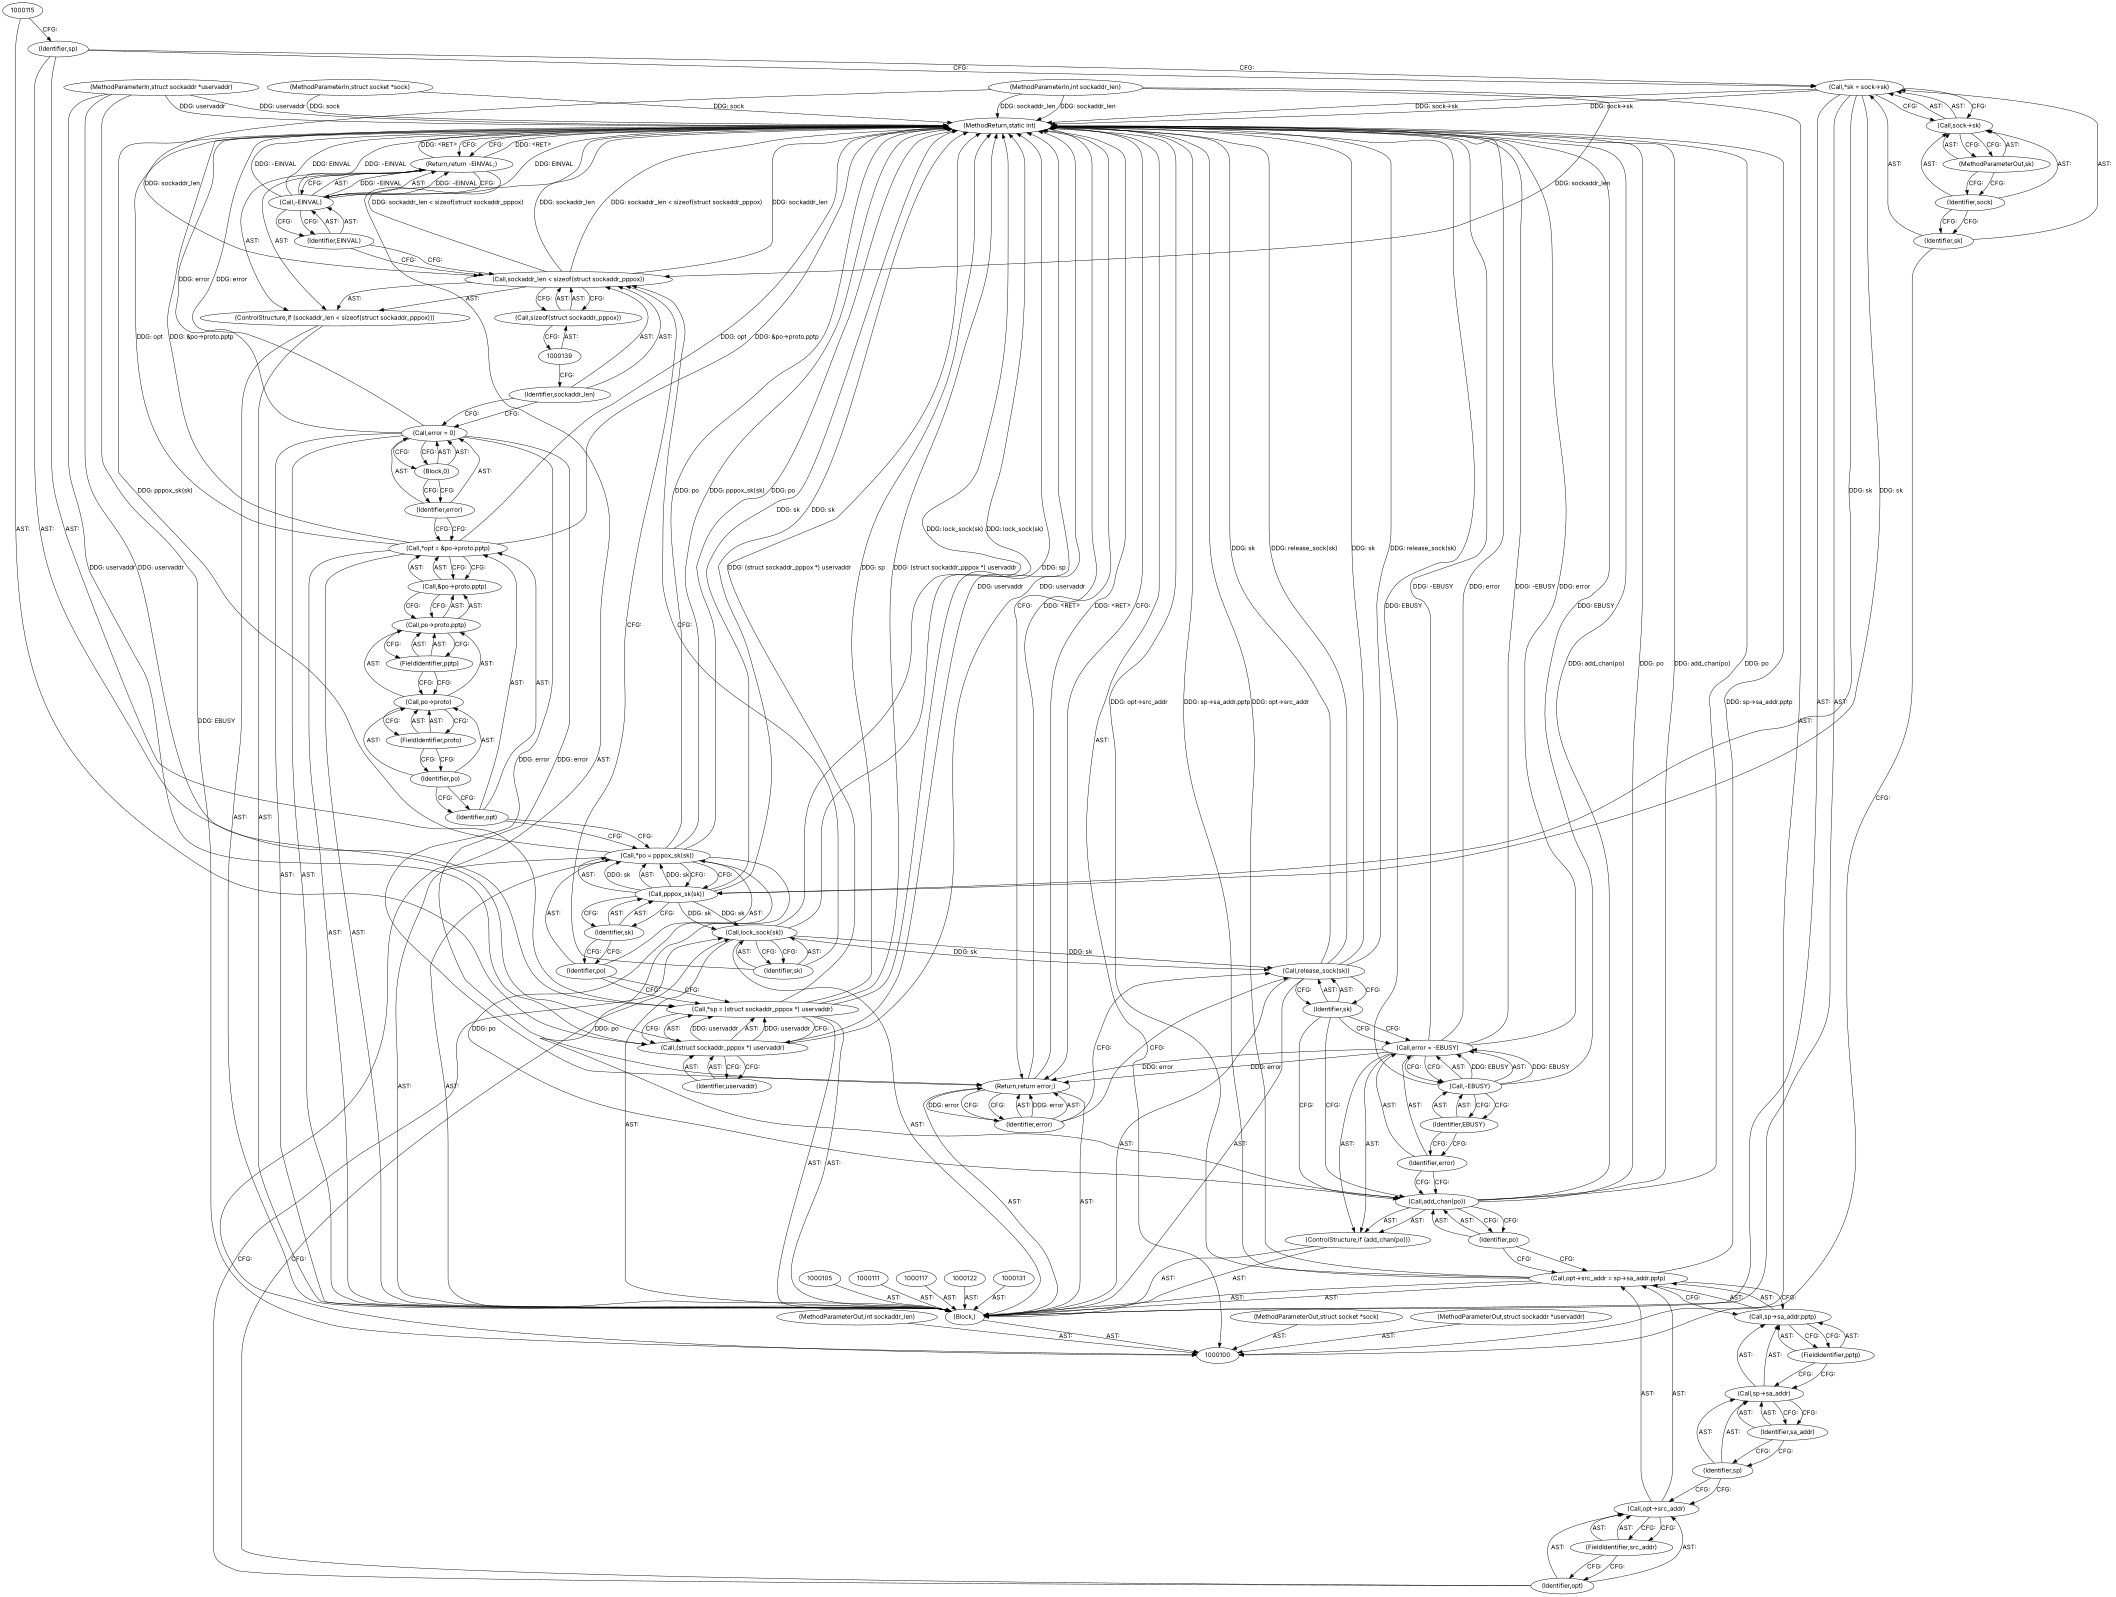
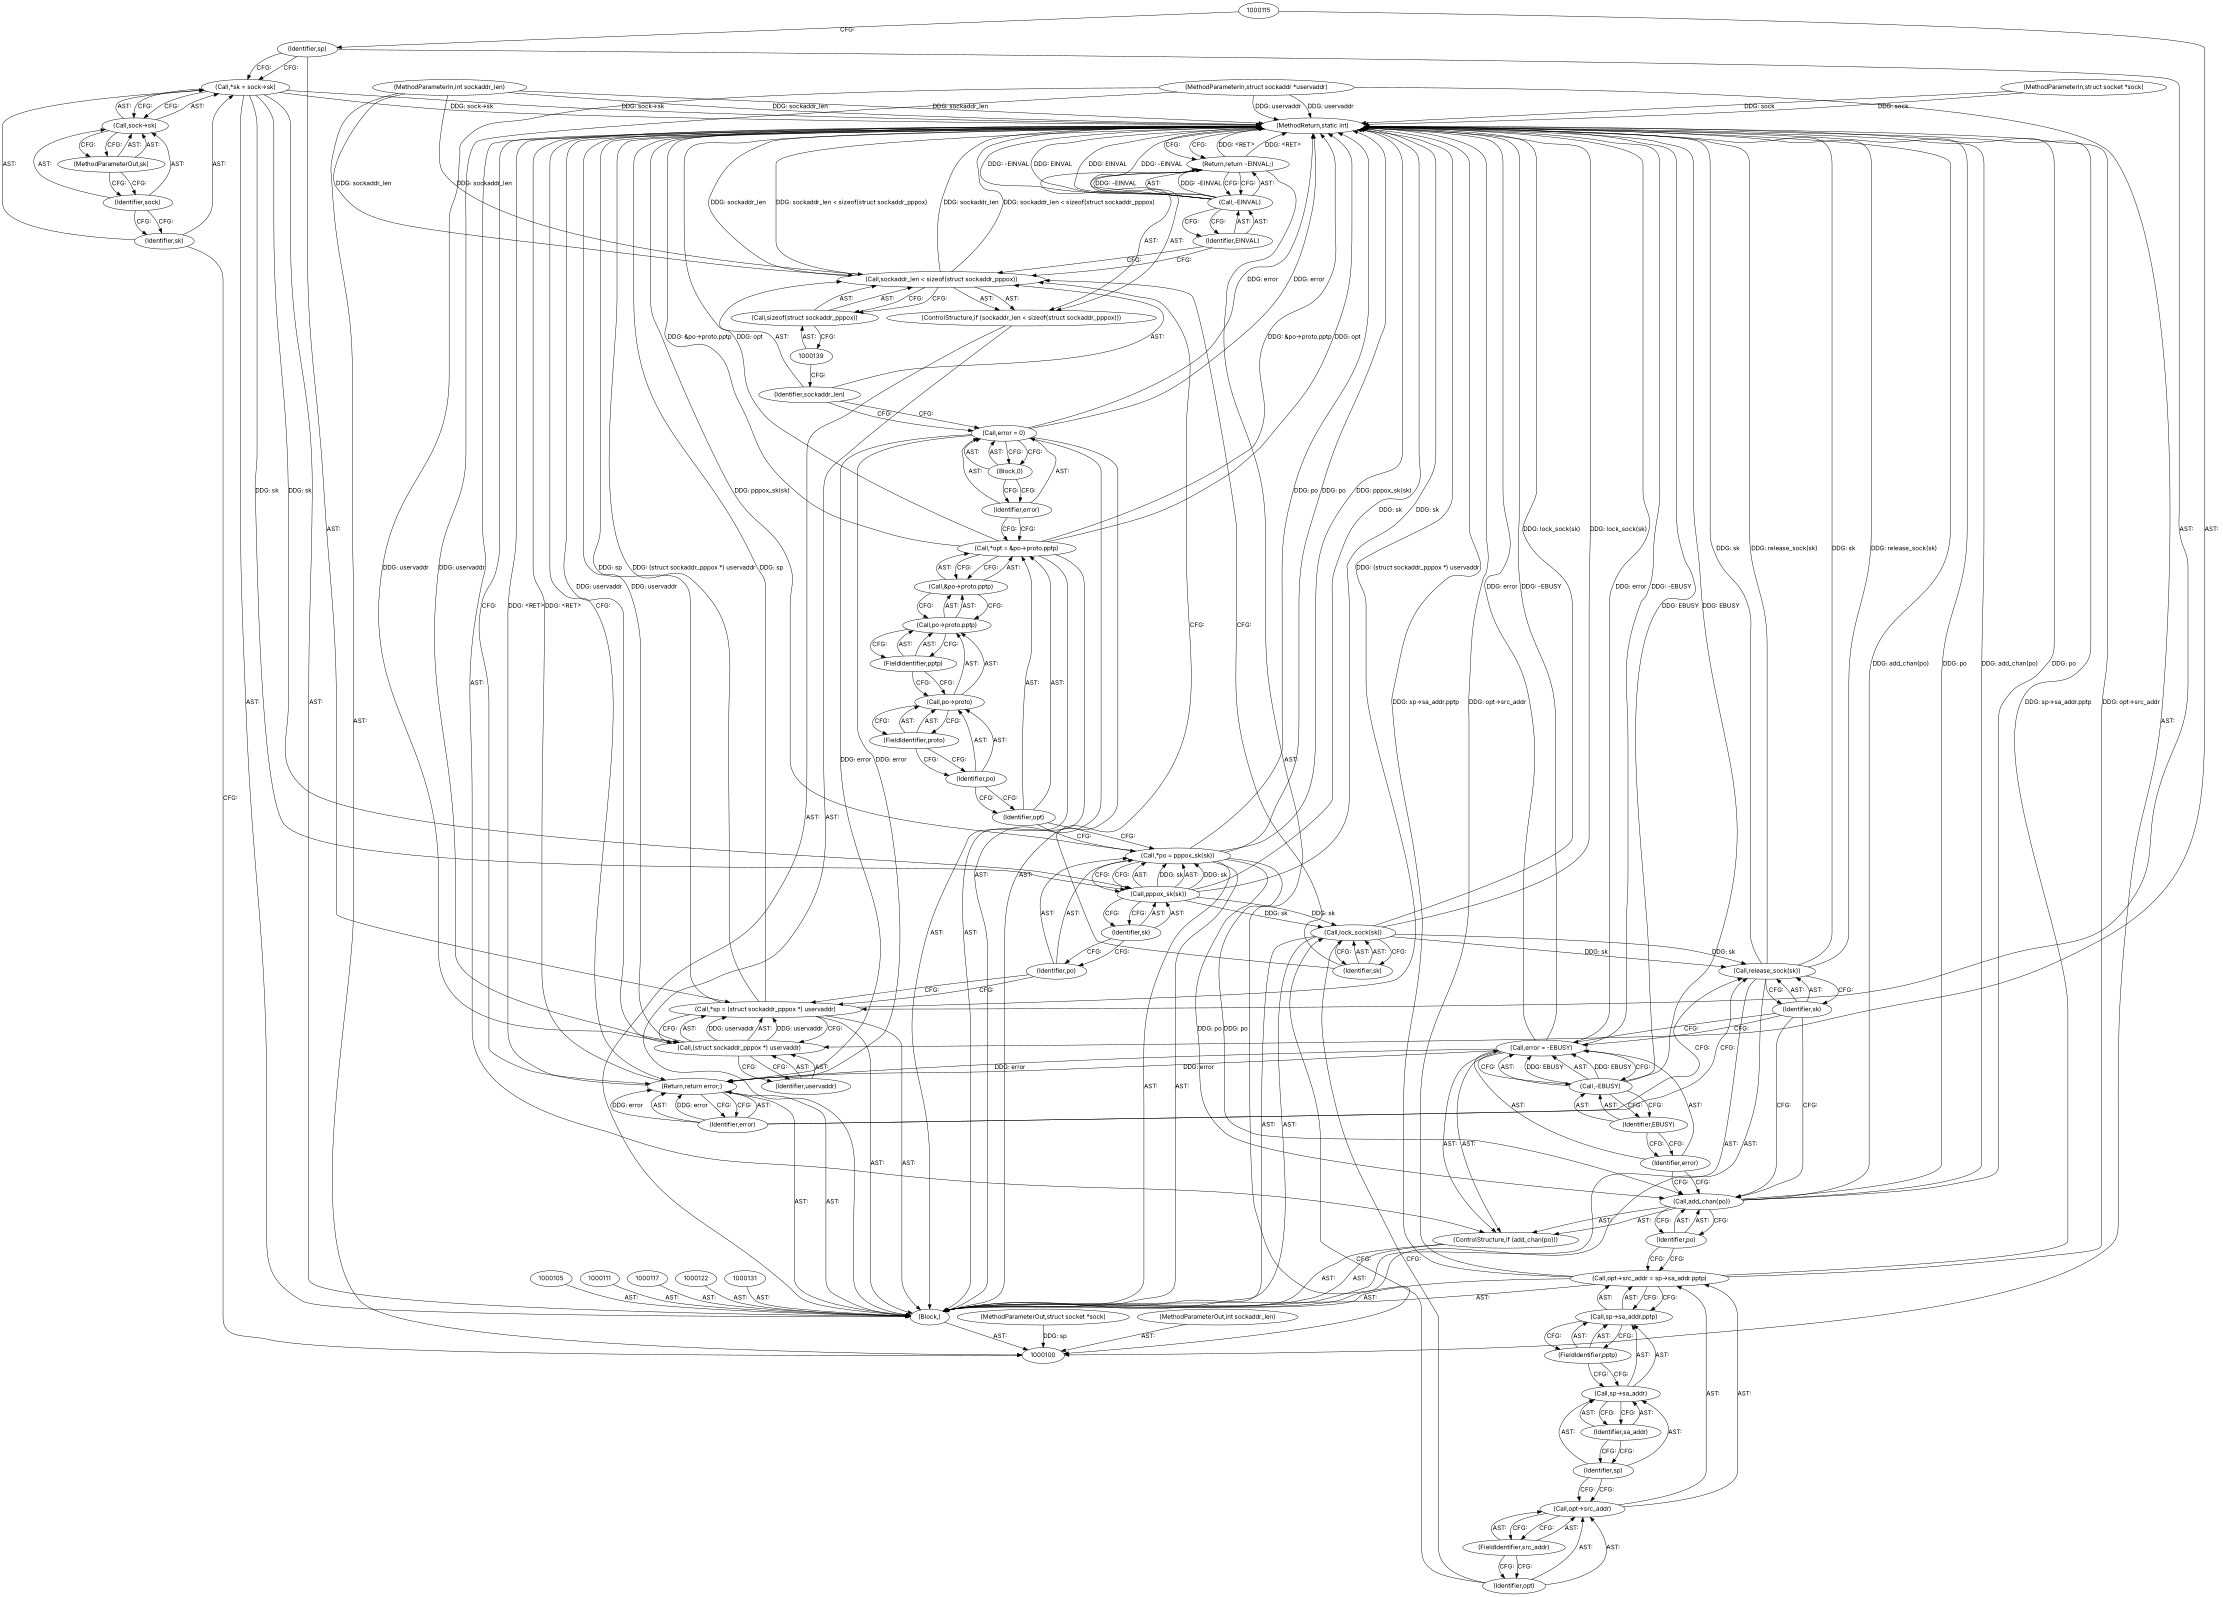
(1098, 719) -> (471, 732)
(217, 721) -> (2169, 721)
(1511, 1317) -> none
(1280, 1336) -> (1055, 1336)
